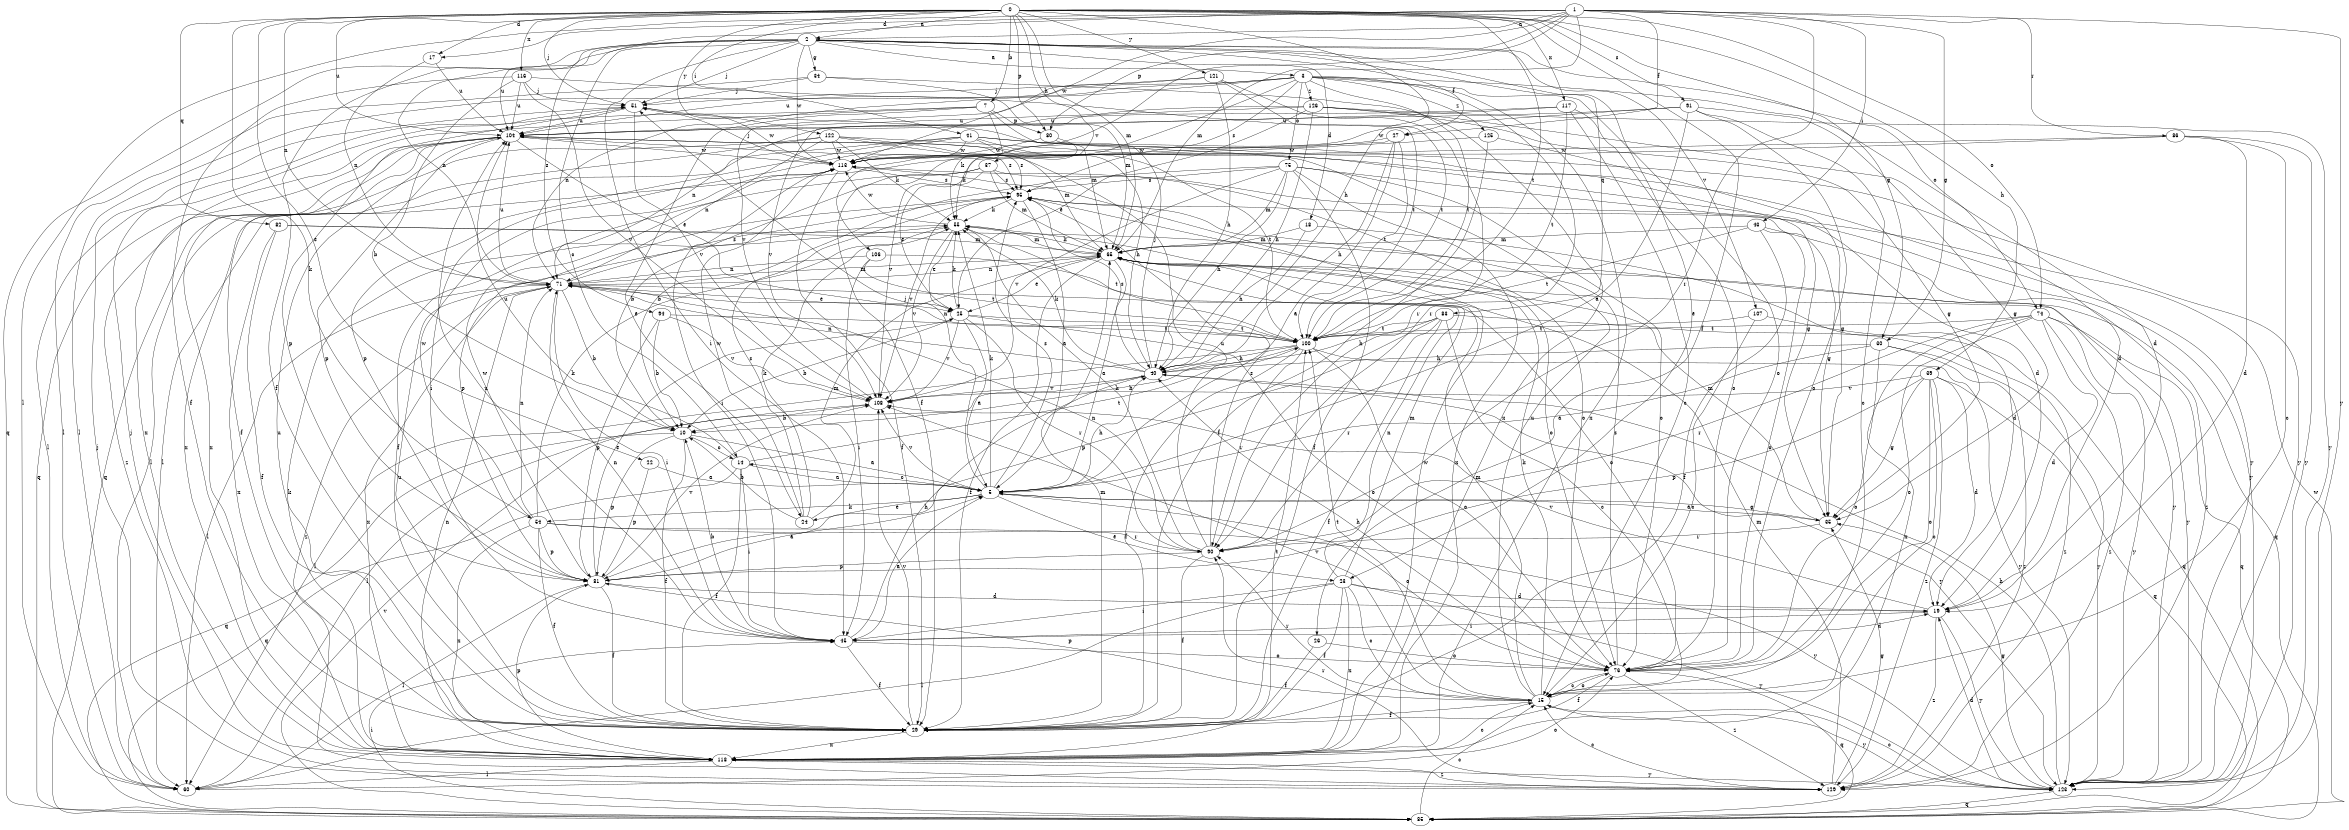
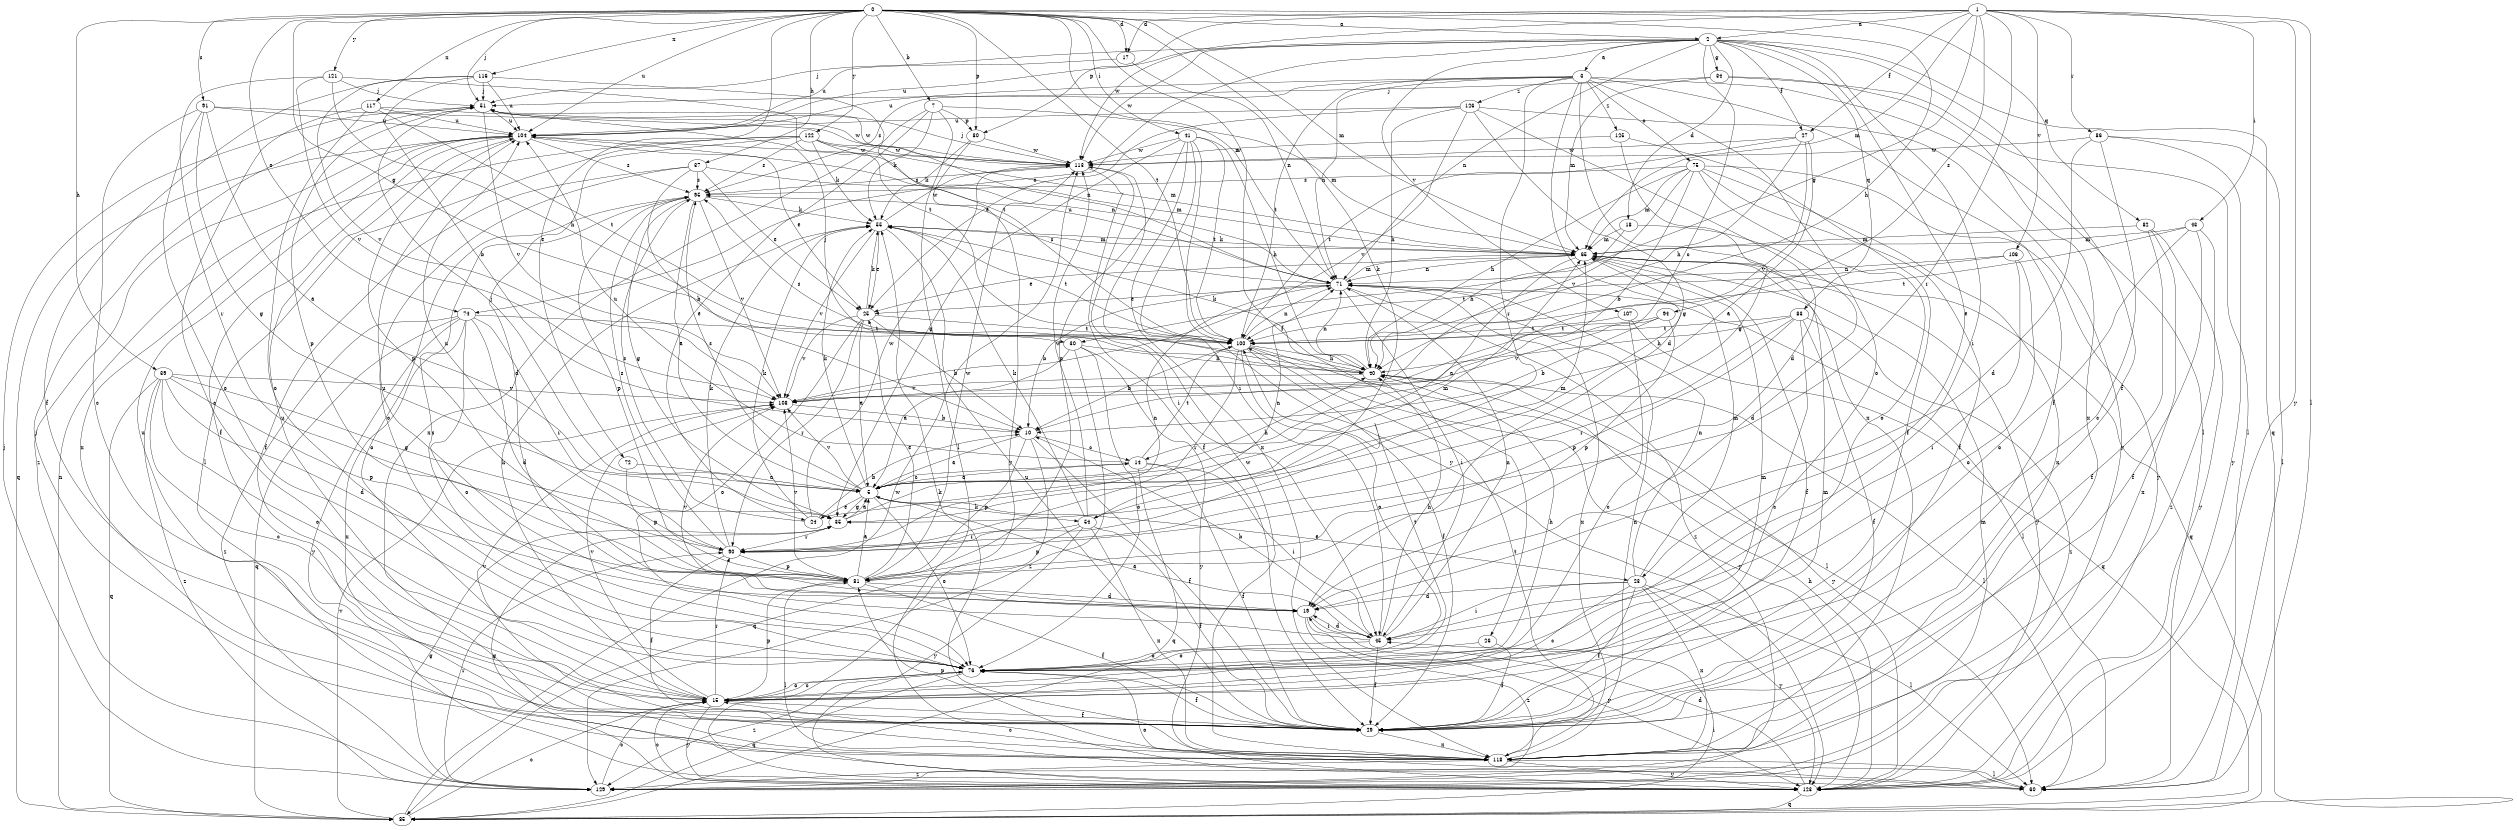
(1462, 281) -> (370, 447)
(650, 463) -> (628, 463)
(106, 478) -> (61, 478)
